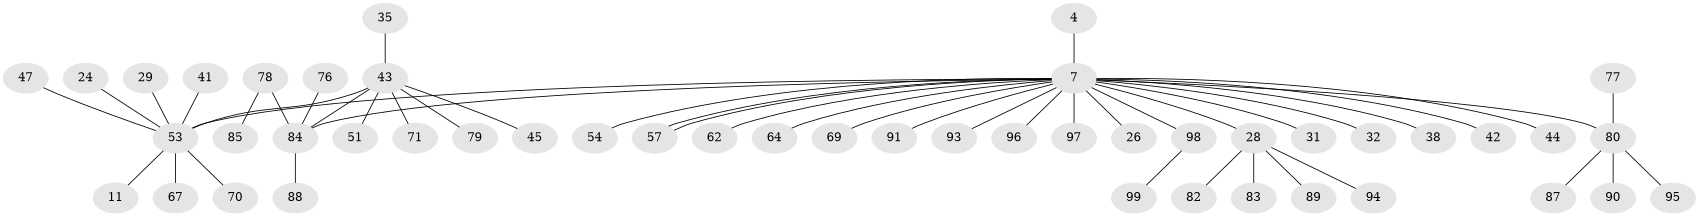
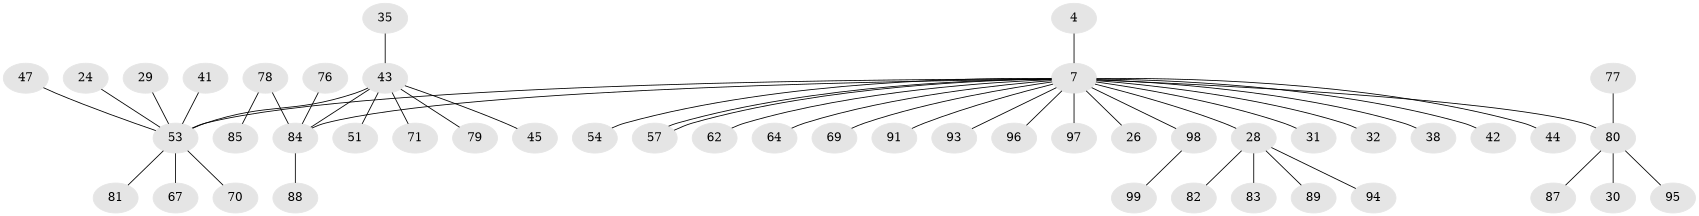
(116, 198) -> (116, 198)
(1613, 198) -> (1613, 198)
